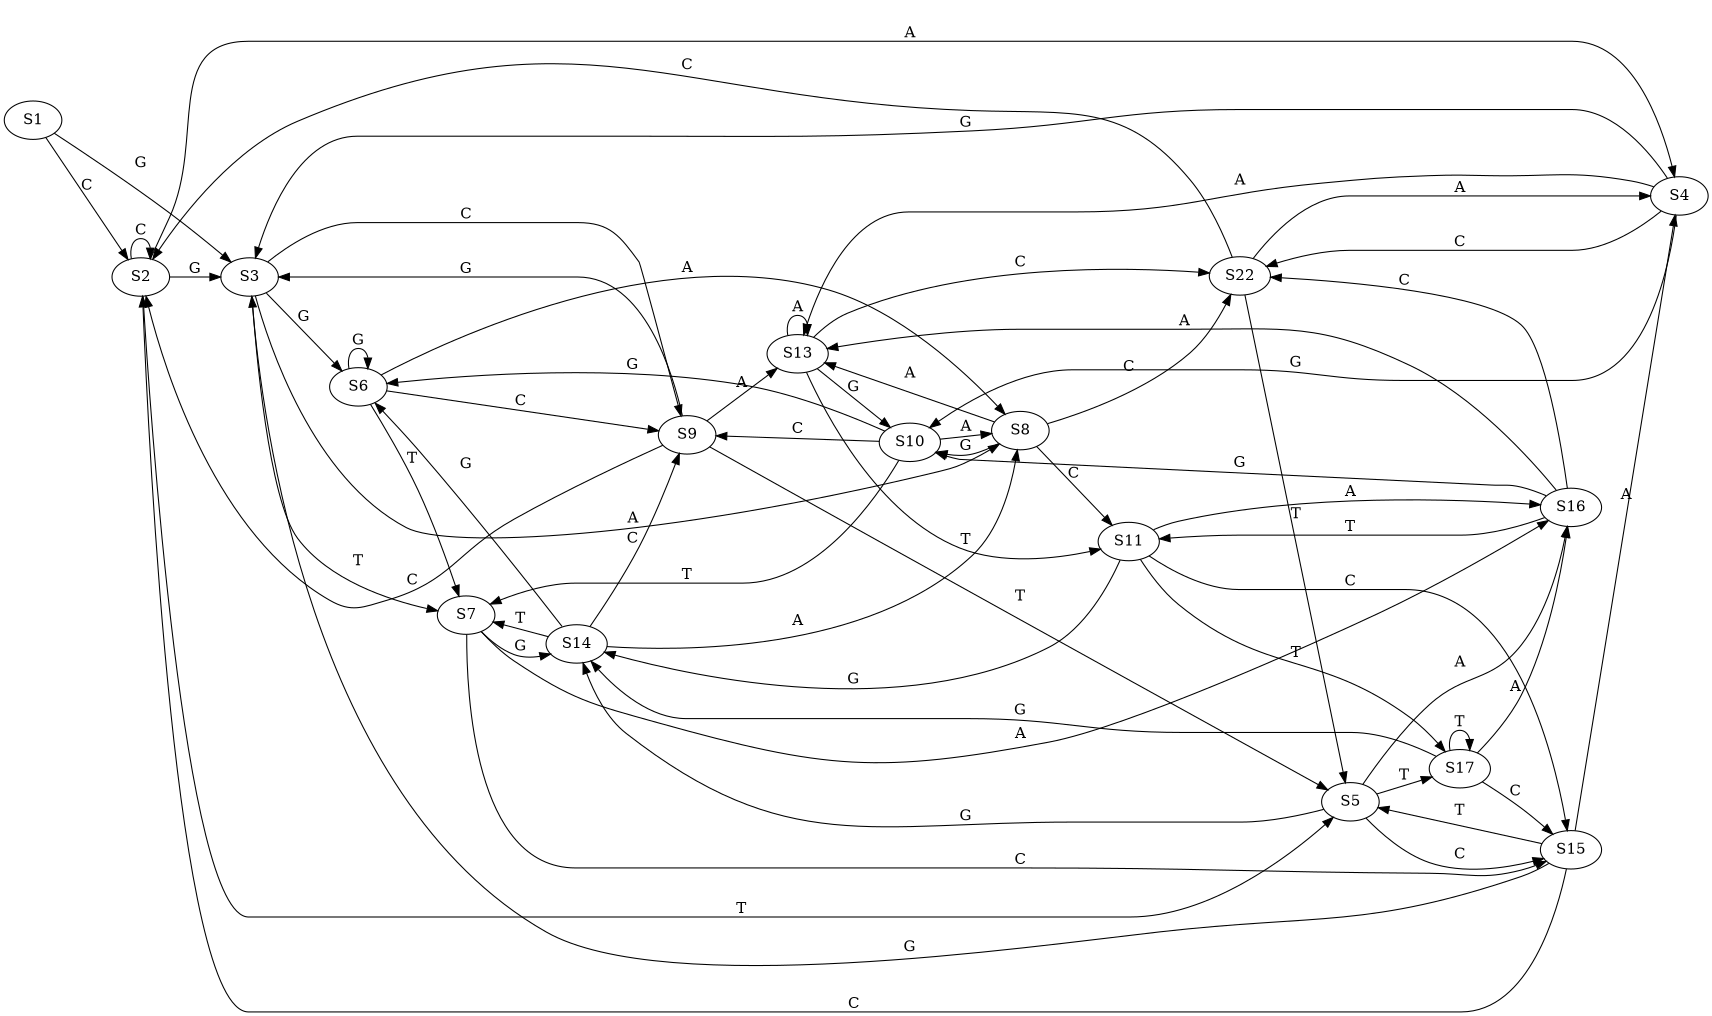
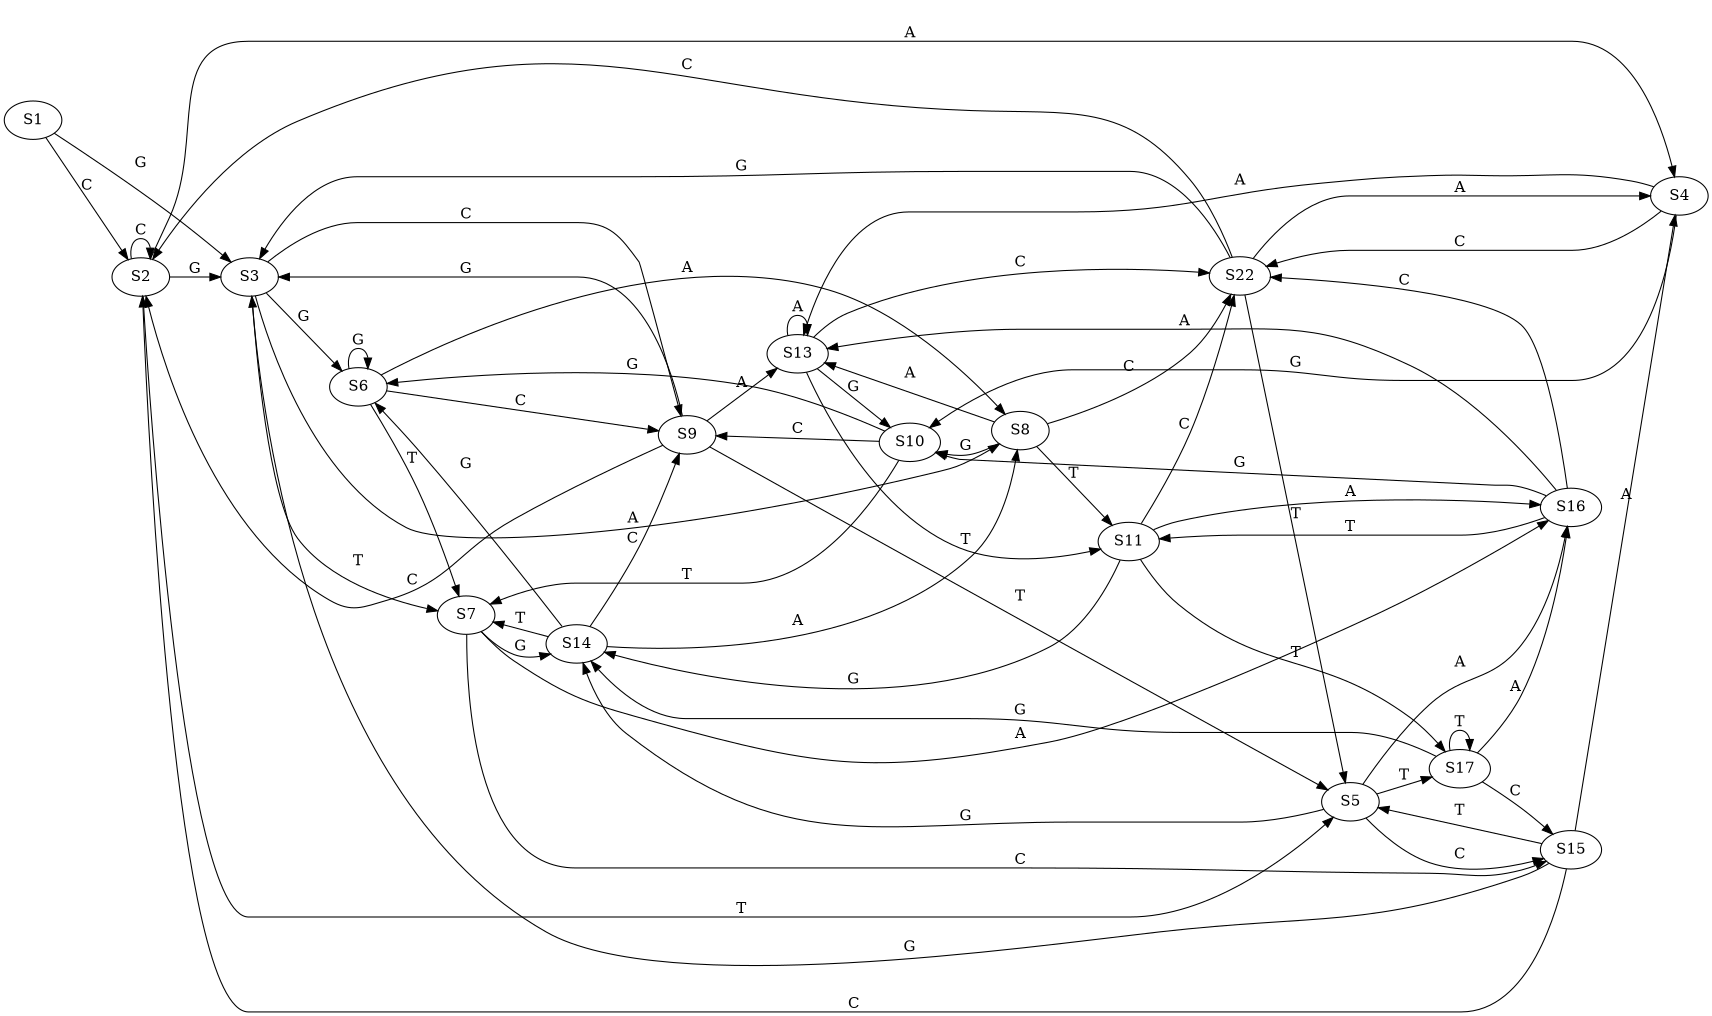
(947, 132) -> (751, 175)
(960, 437) -> none
(1074, 474) -> (1074, 474)
(1410, 590) -> (1196, 419)
